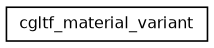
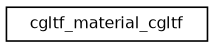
(107, 24) -> (107, 24)
